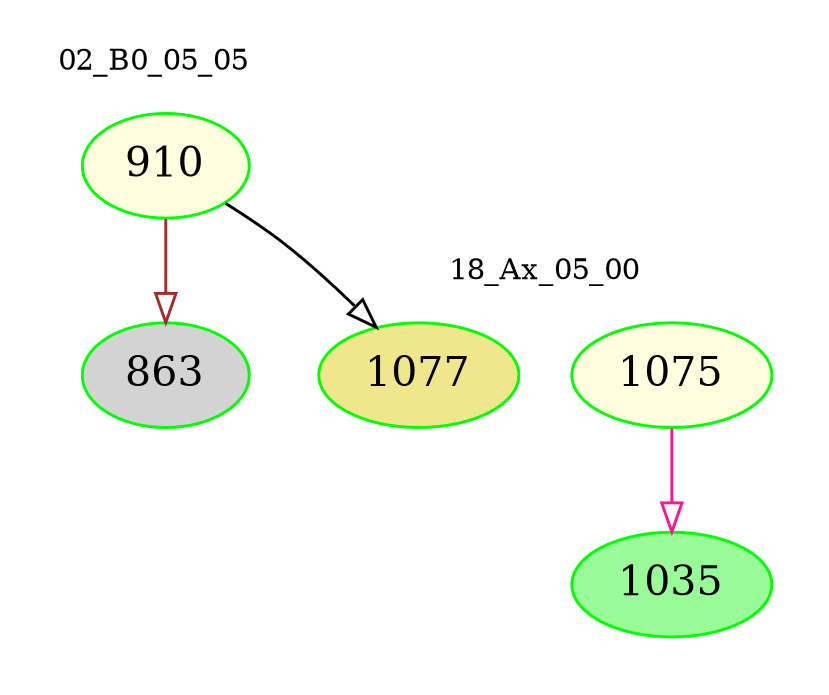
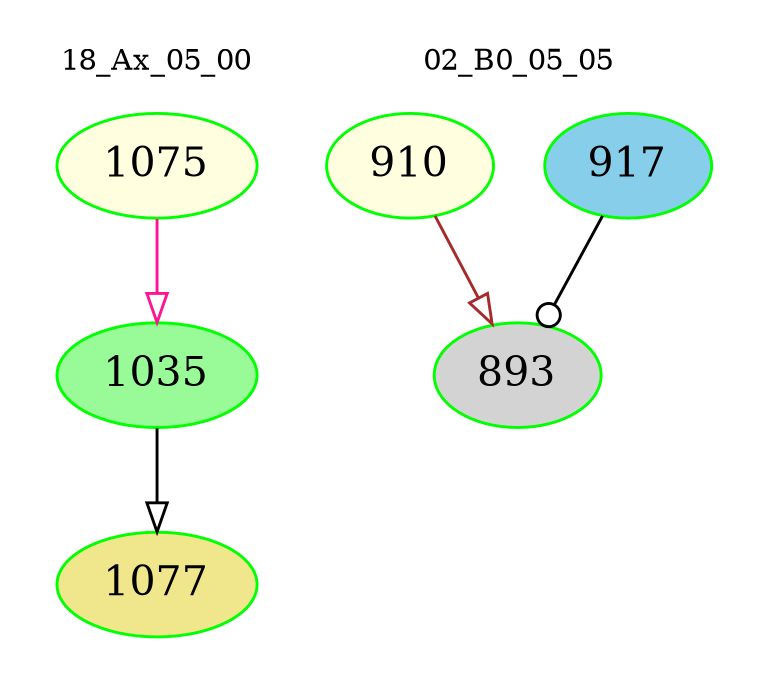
none -> (628, 166)
(315, 269) -> (157, 466)
(166, 375) -> (518, 375)
